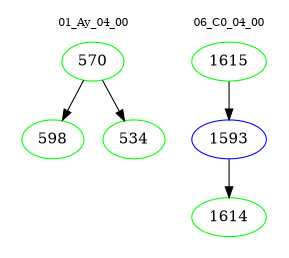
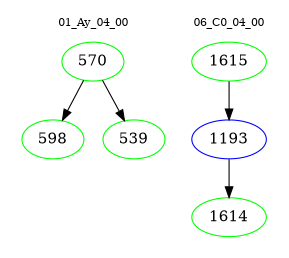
(134, 139) -> (134, 139)
(229, 139) -> (229, 139)
